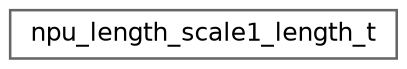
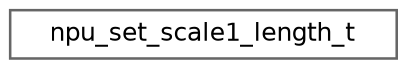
(203, 34) -> (203, 34)
